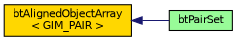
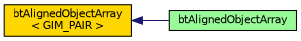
(201, 21) -> (233, 21)
